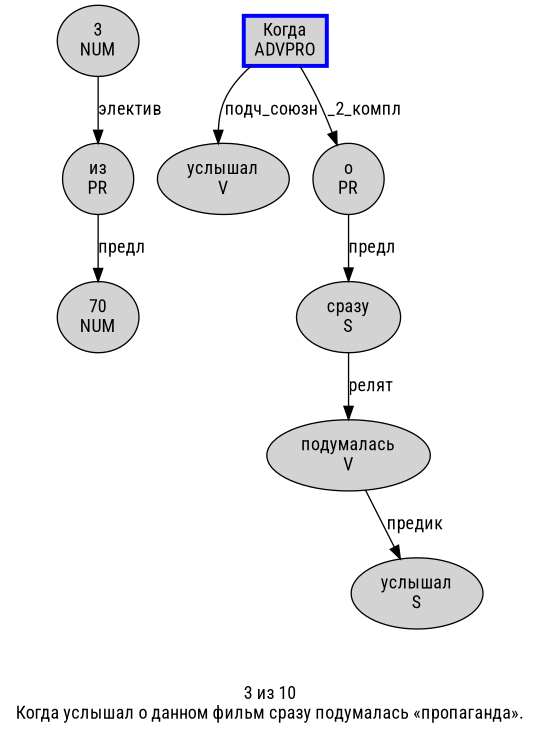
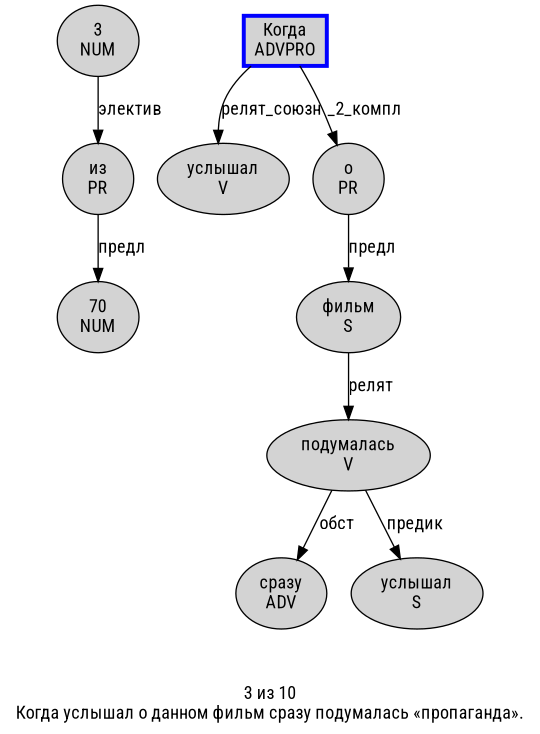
(271, 110) -> (271, 110)
(349, 317) -> (349, 317)
none -> (281, 593)
